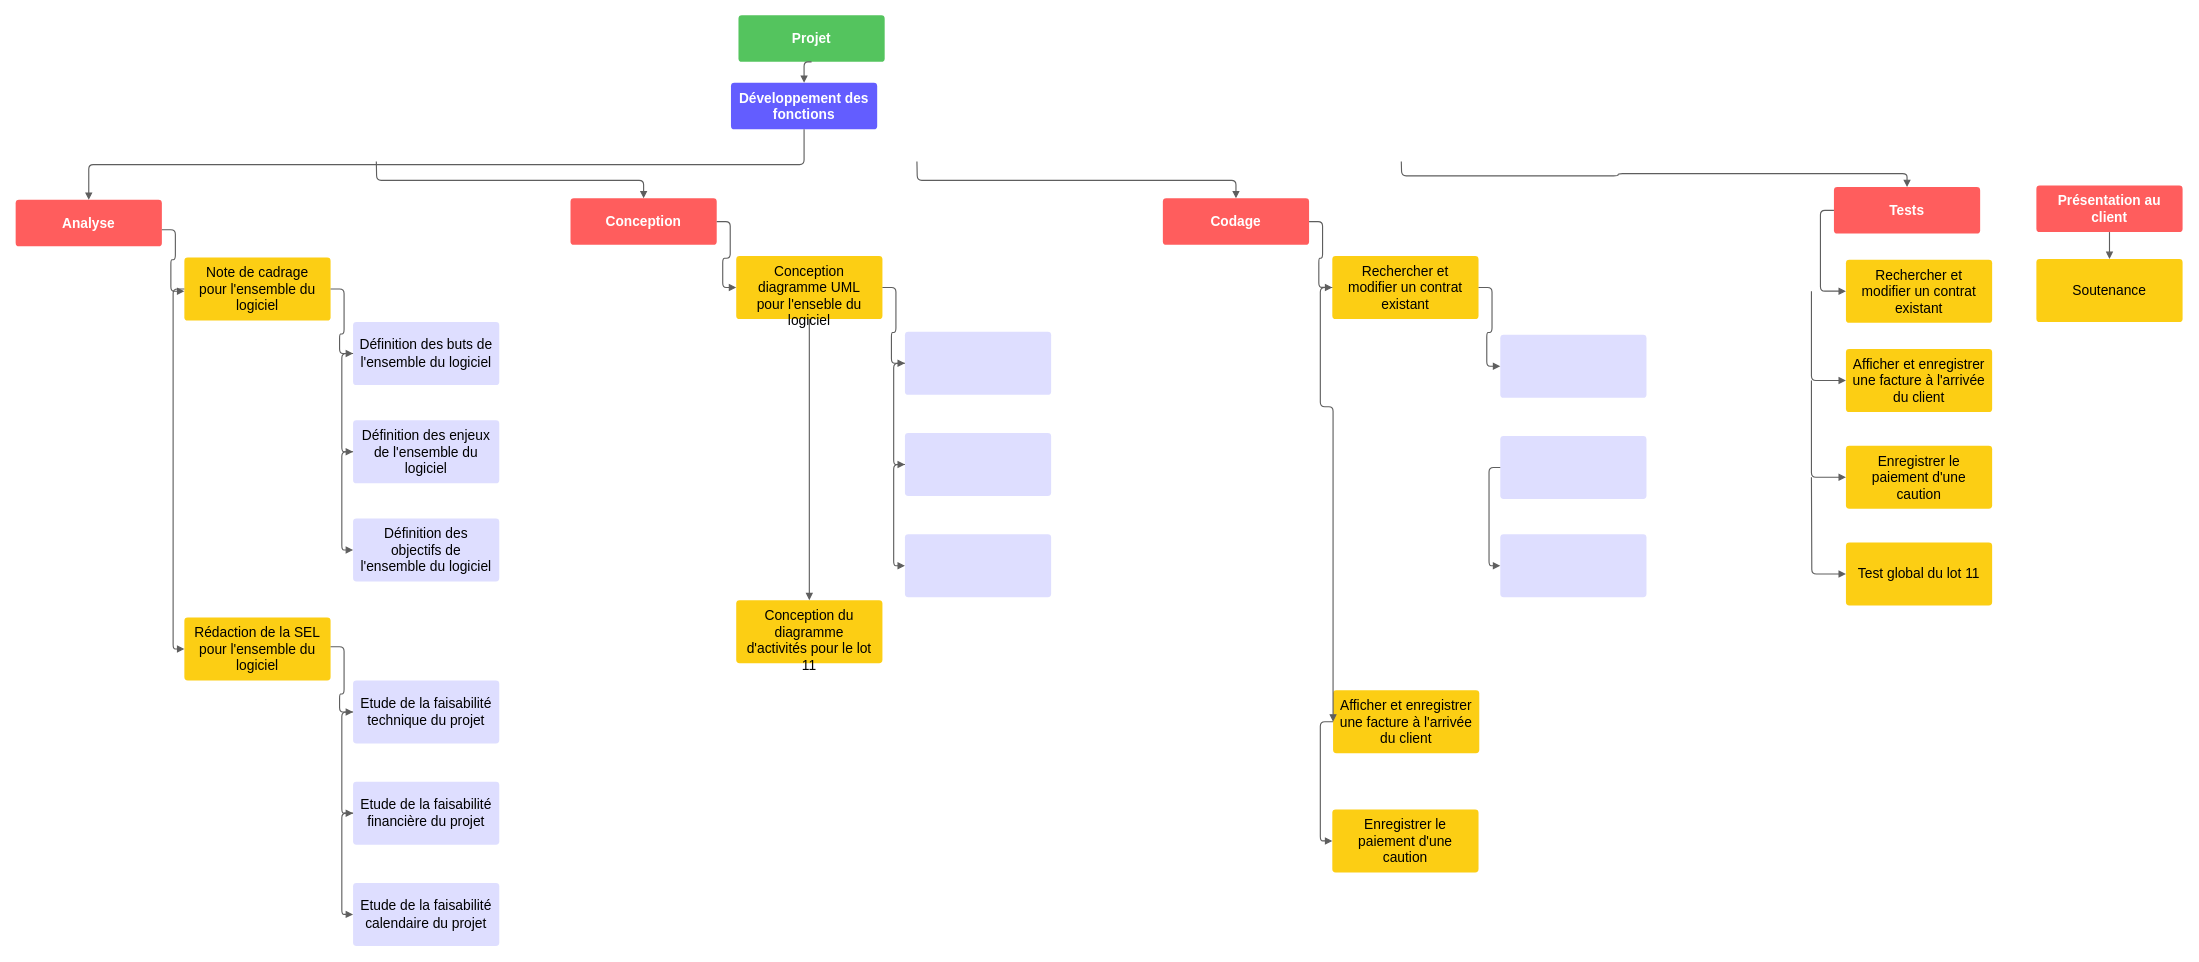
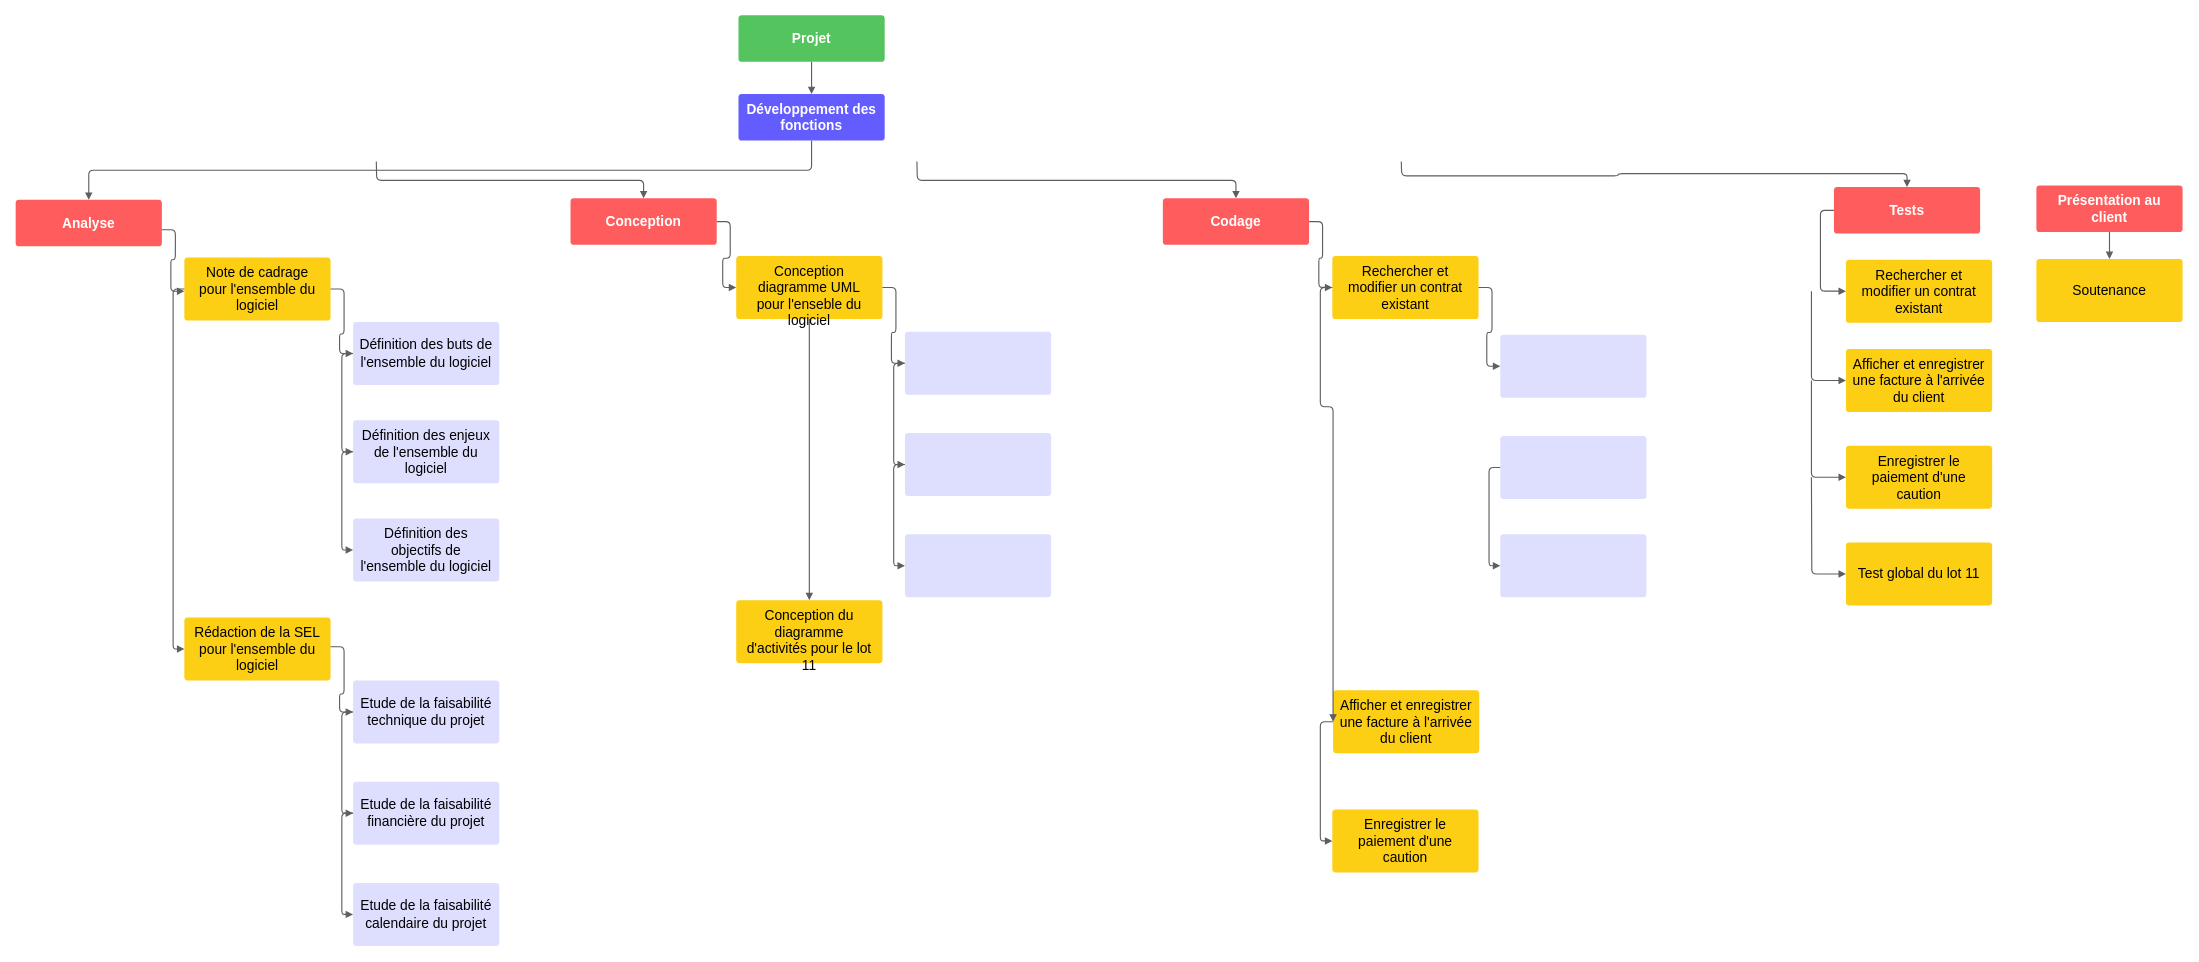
(804, 106) -> (812, 117)
